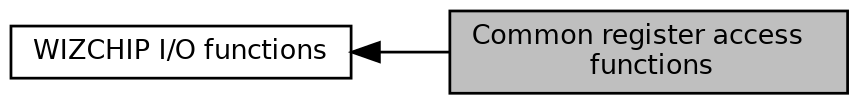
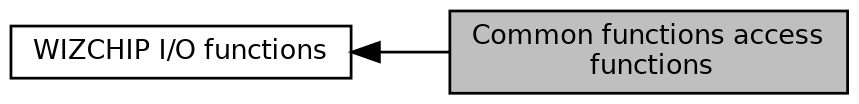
(649, 52) -> (649, 52)
